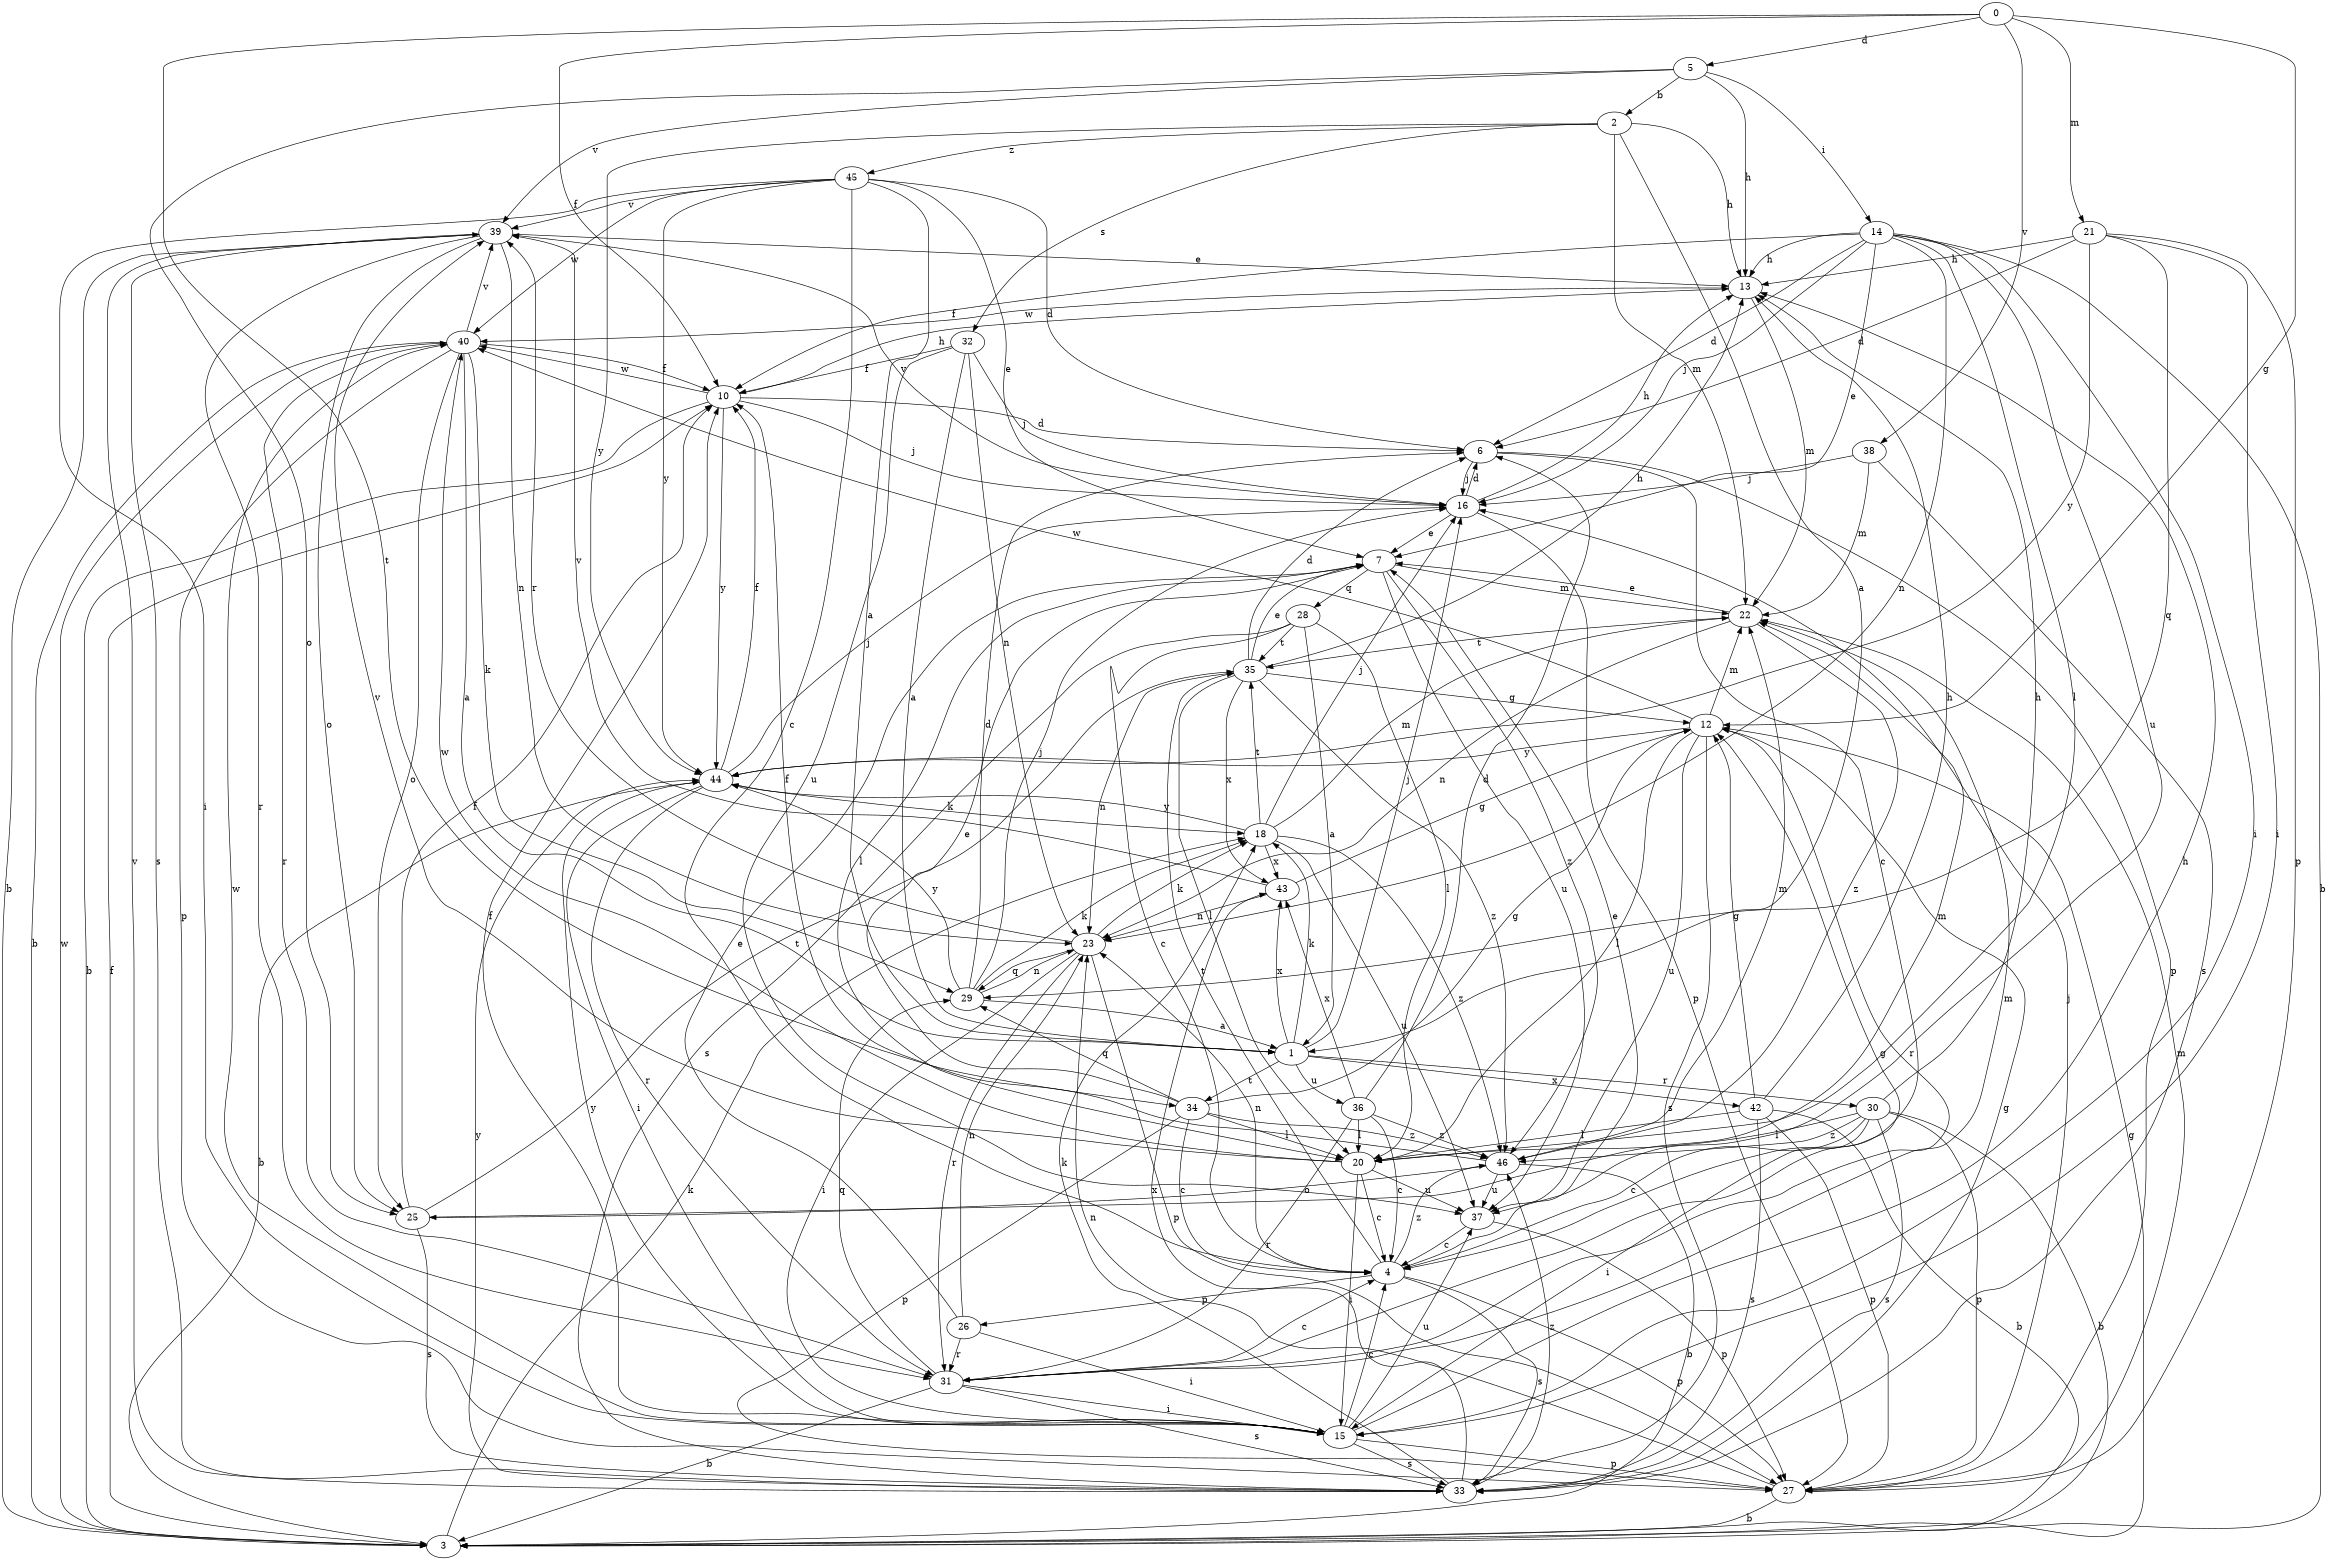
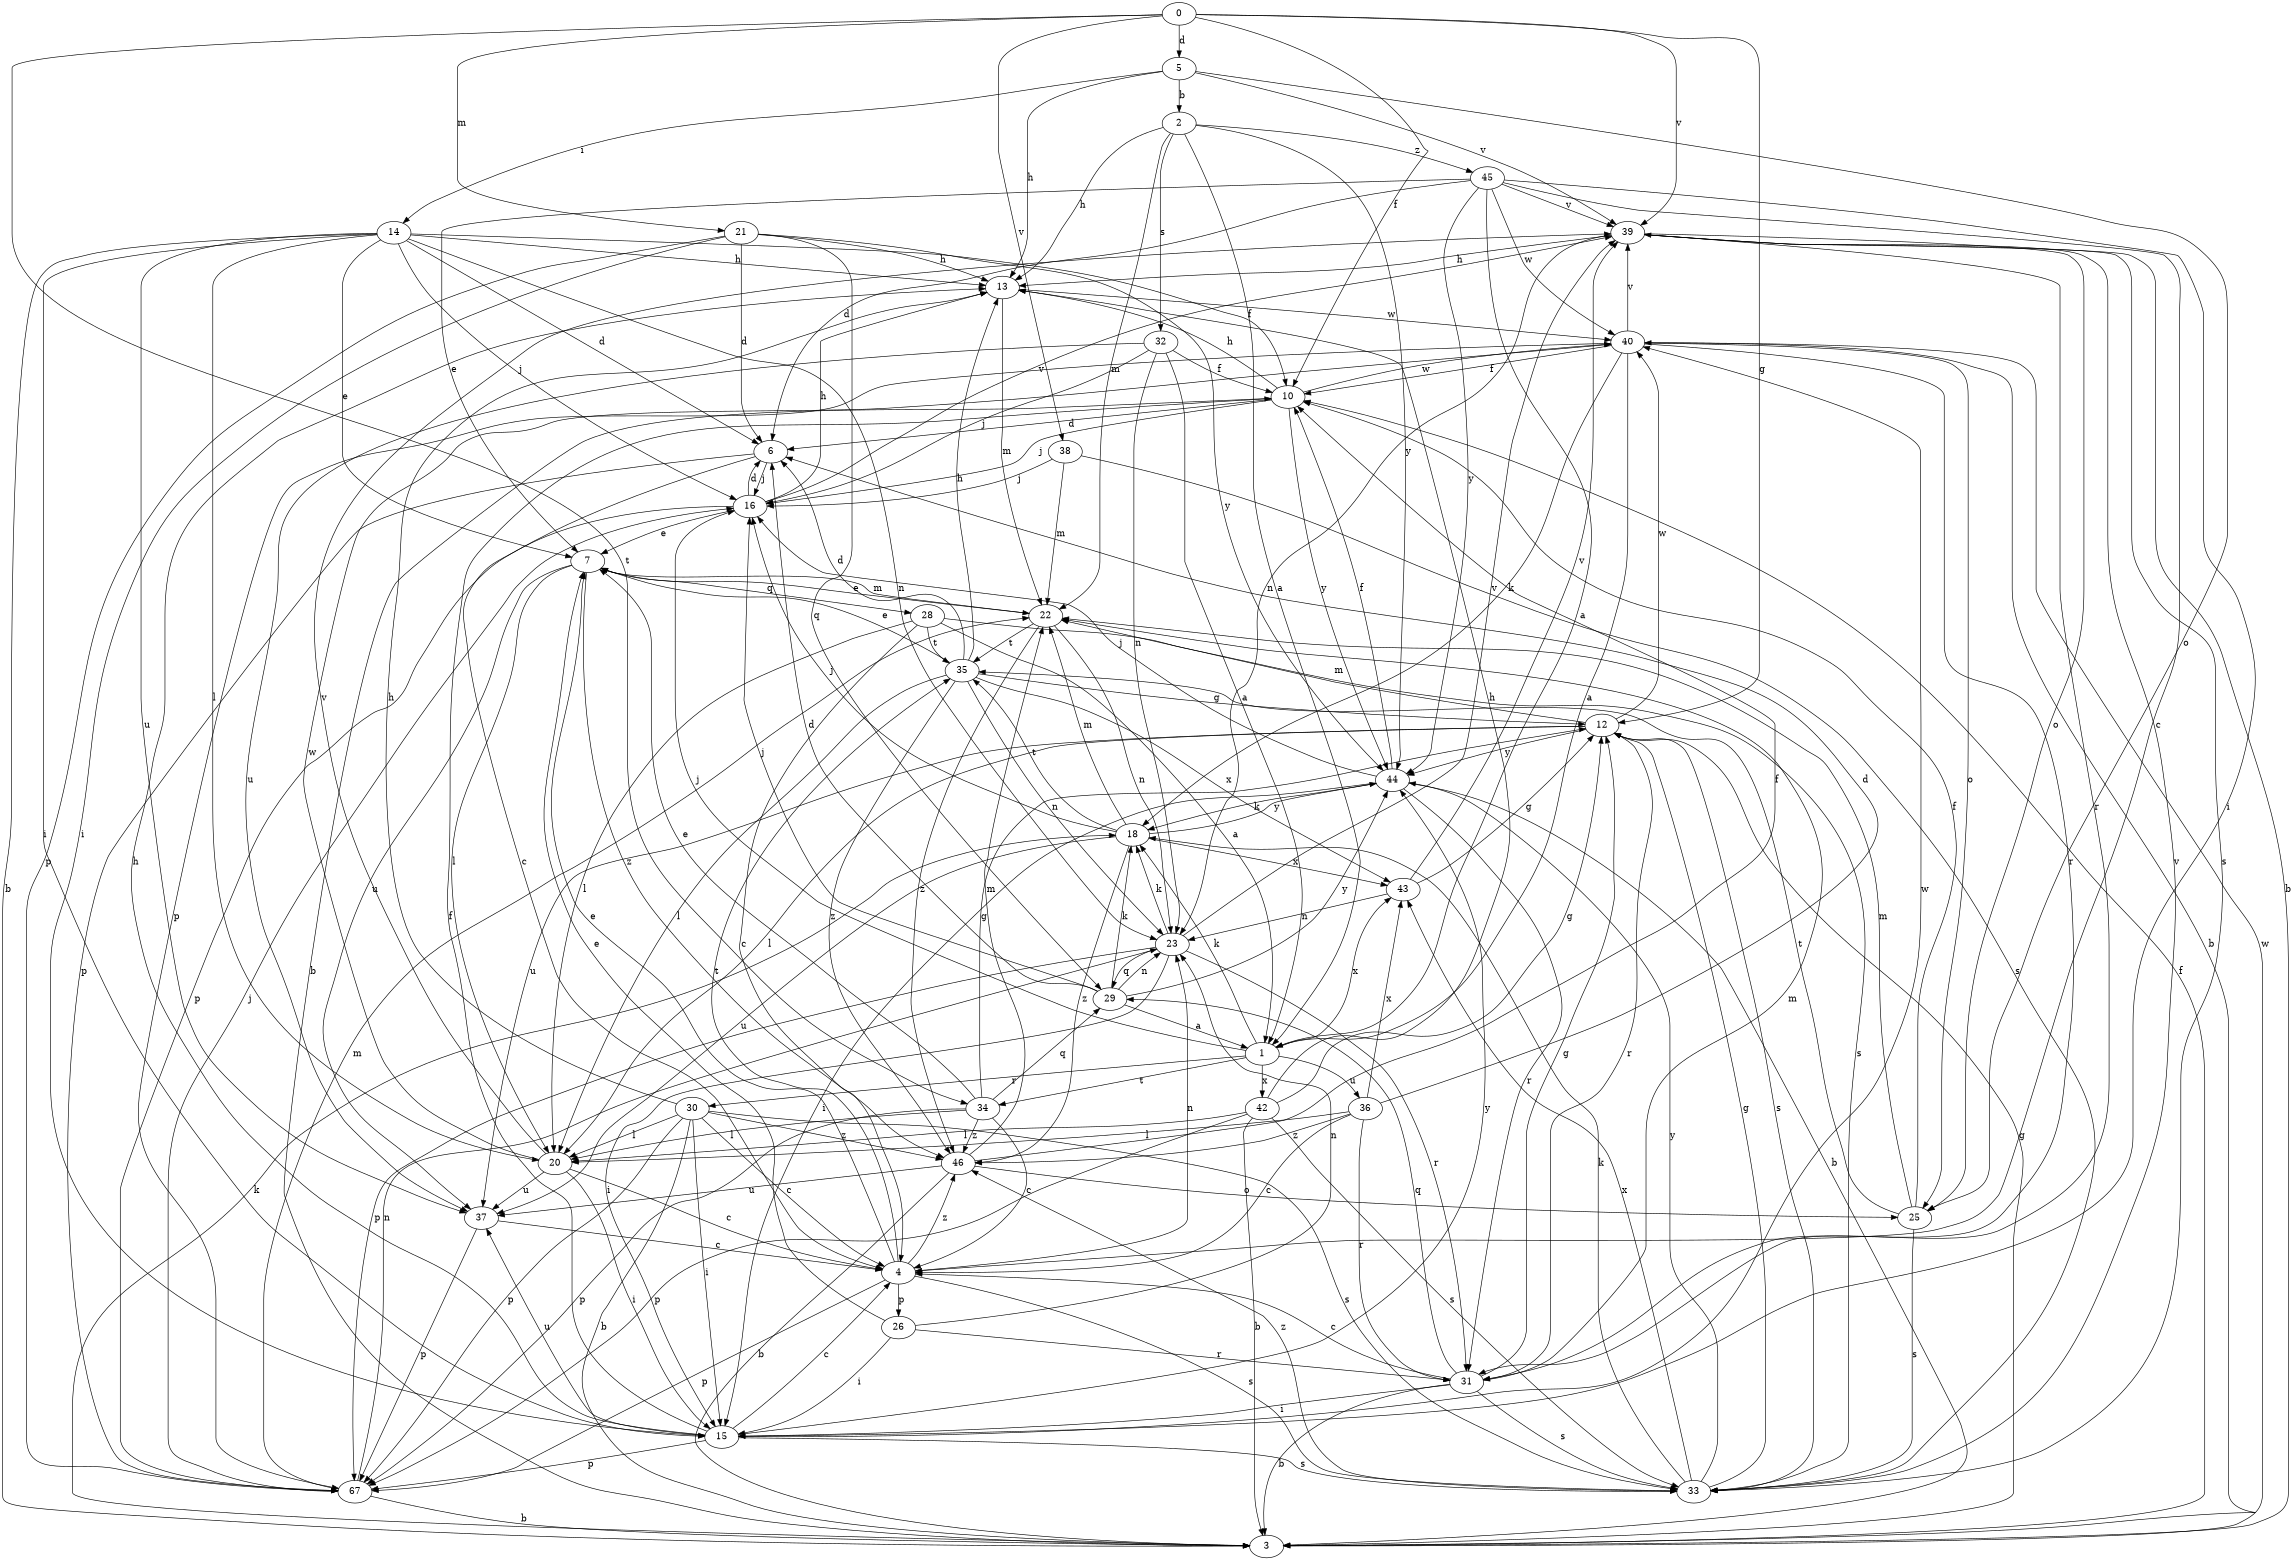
none -> (1657, 43)
(1198, 260) -> (1460, 260)
(534, 589) -> (1495, 589)
(499, 800) -> (1444, 645)
(1789, 1492) -> (355, 1492)
